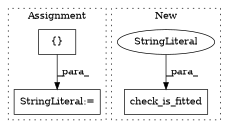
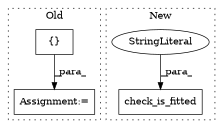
(57, 16) -> (54, 16)
(57, 102) -> (54, 102)
